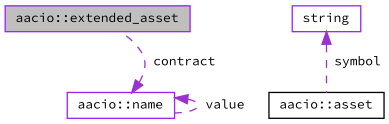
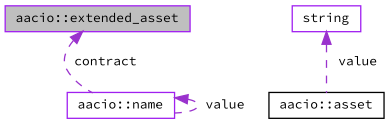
(142, 53) -> (68, 71)
(354, 62) -> (354, 62)
